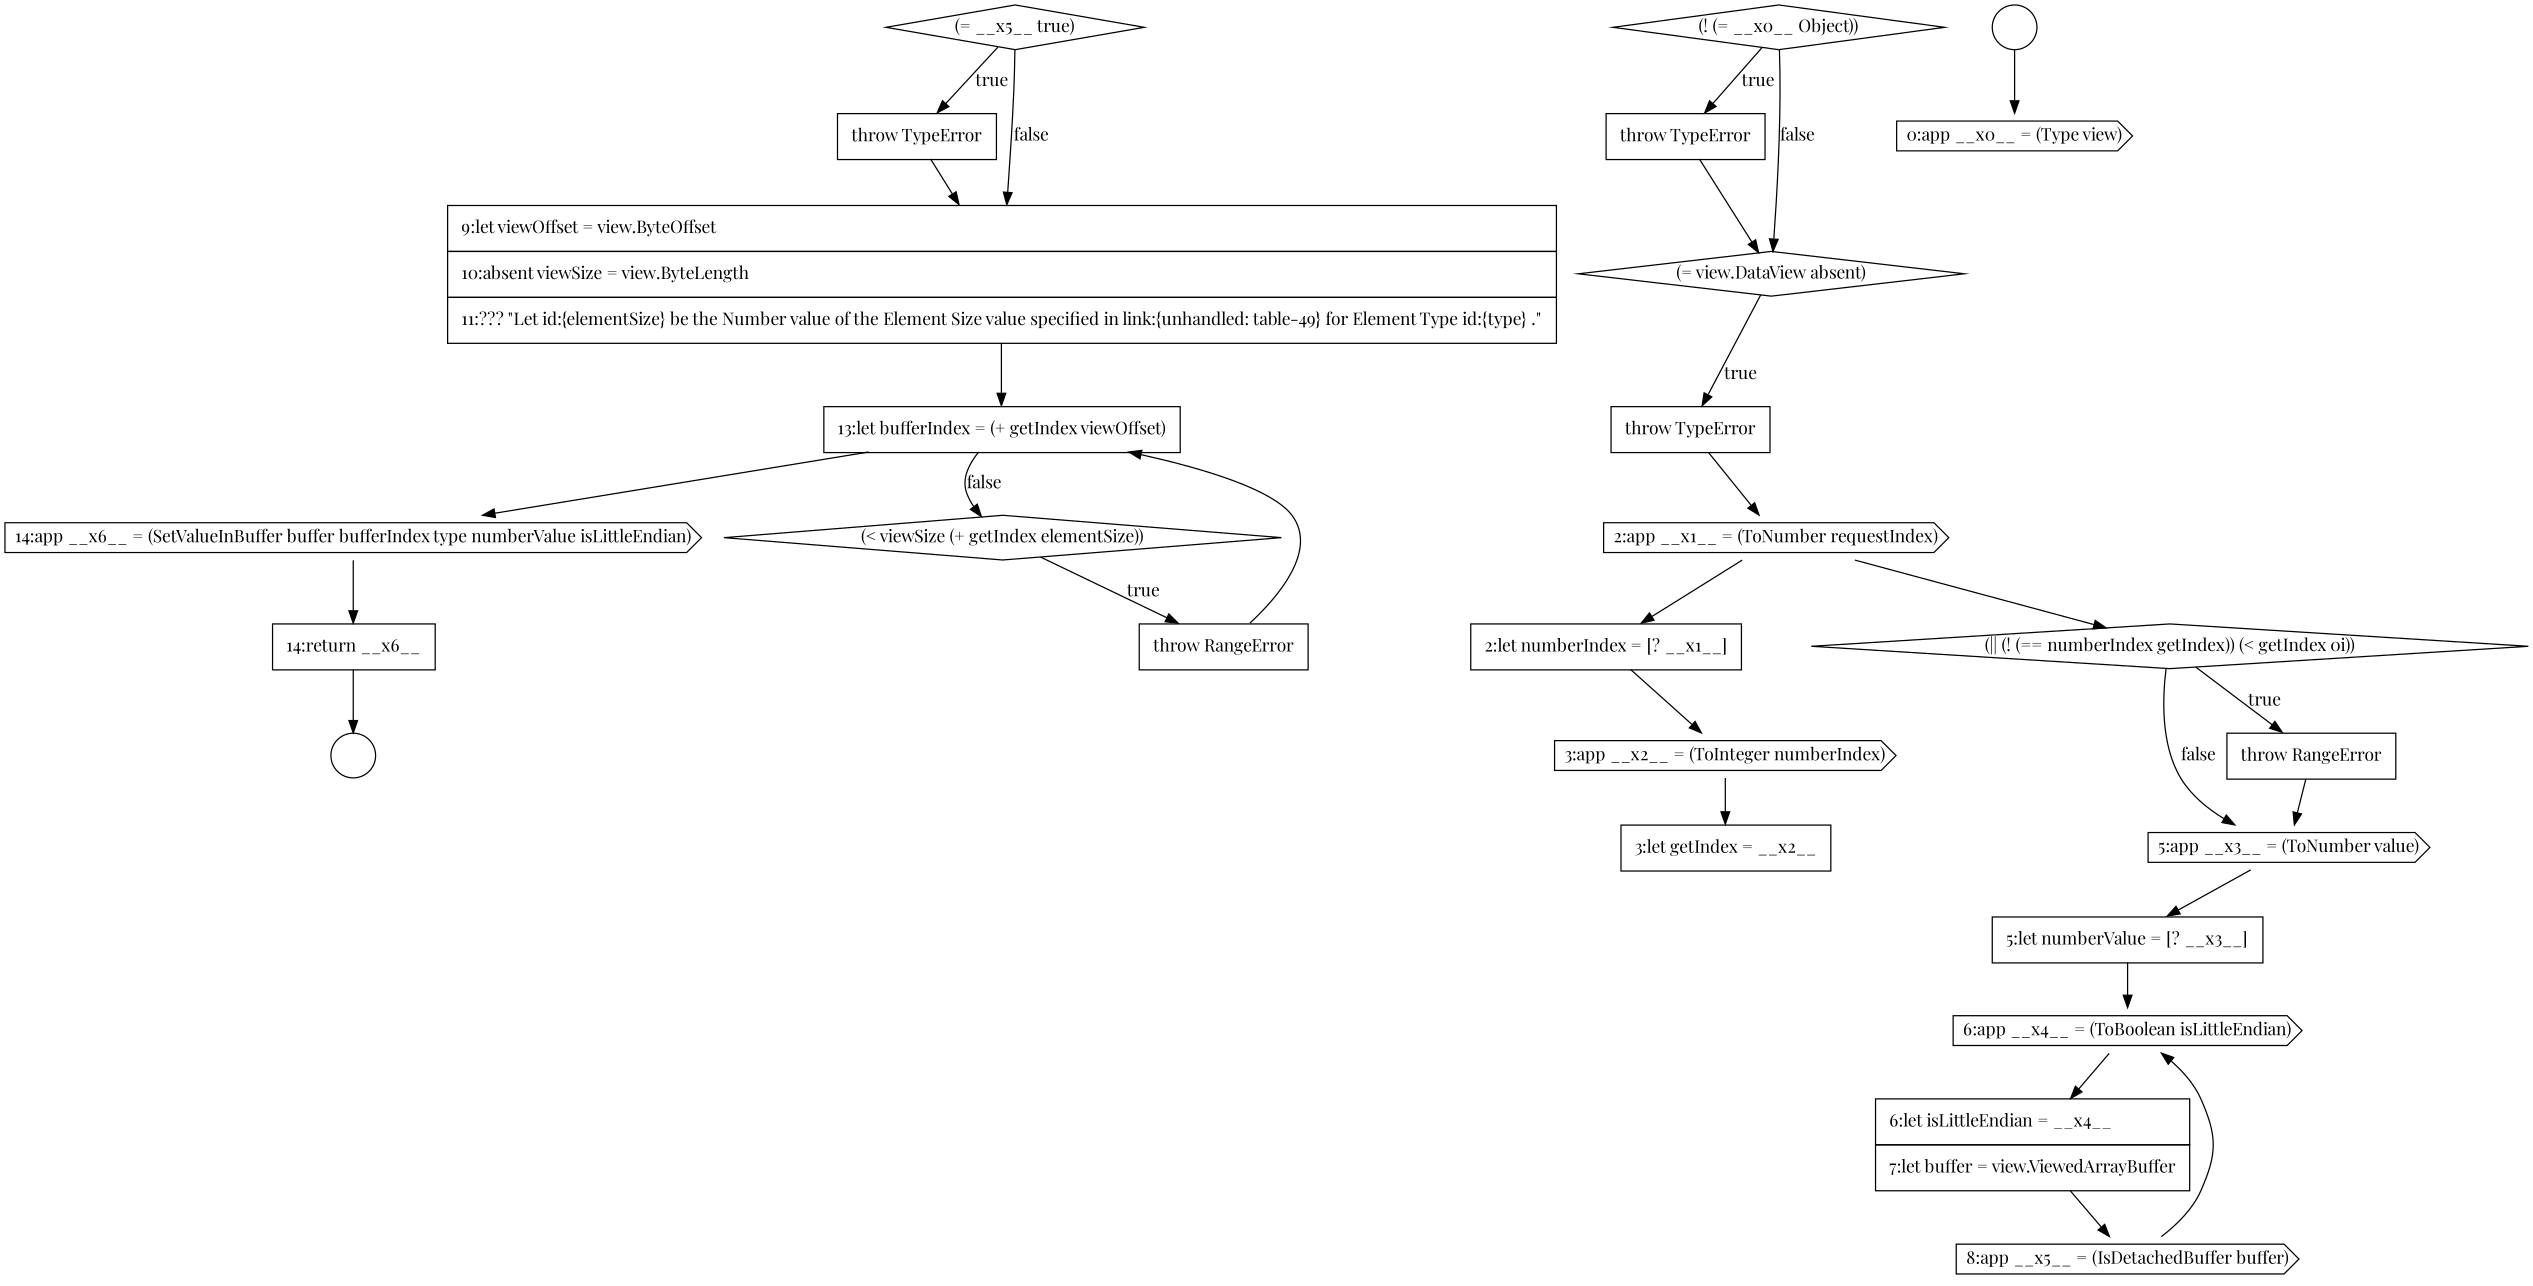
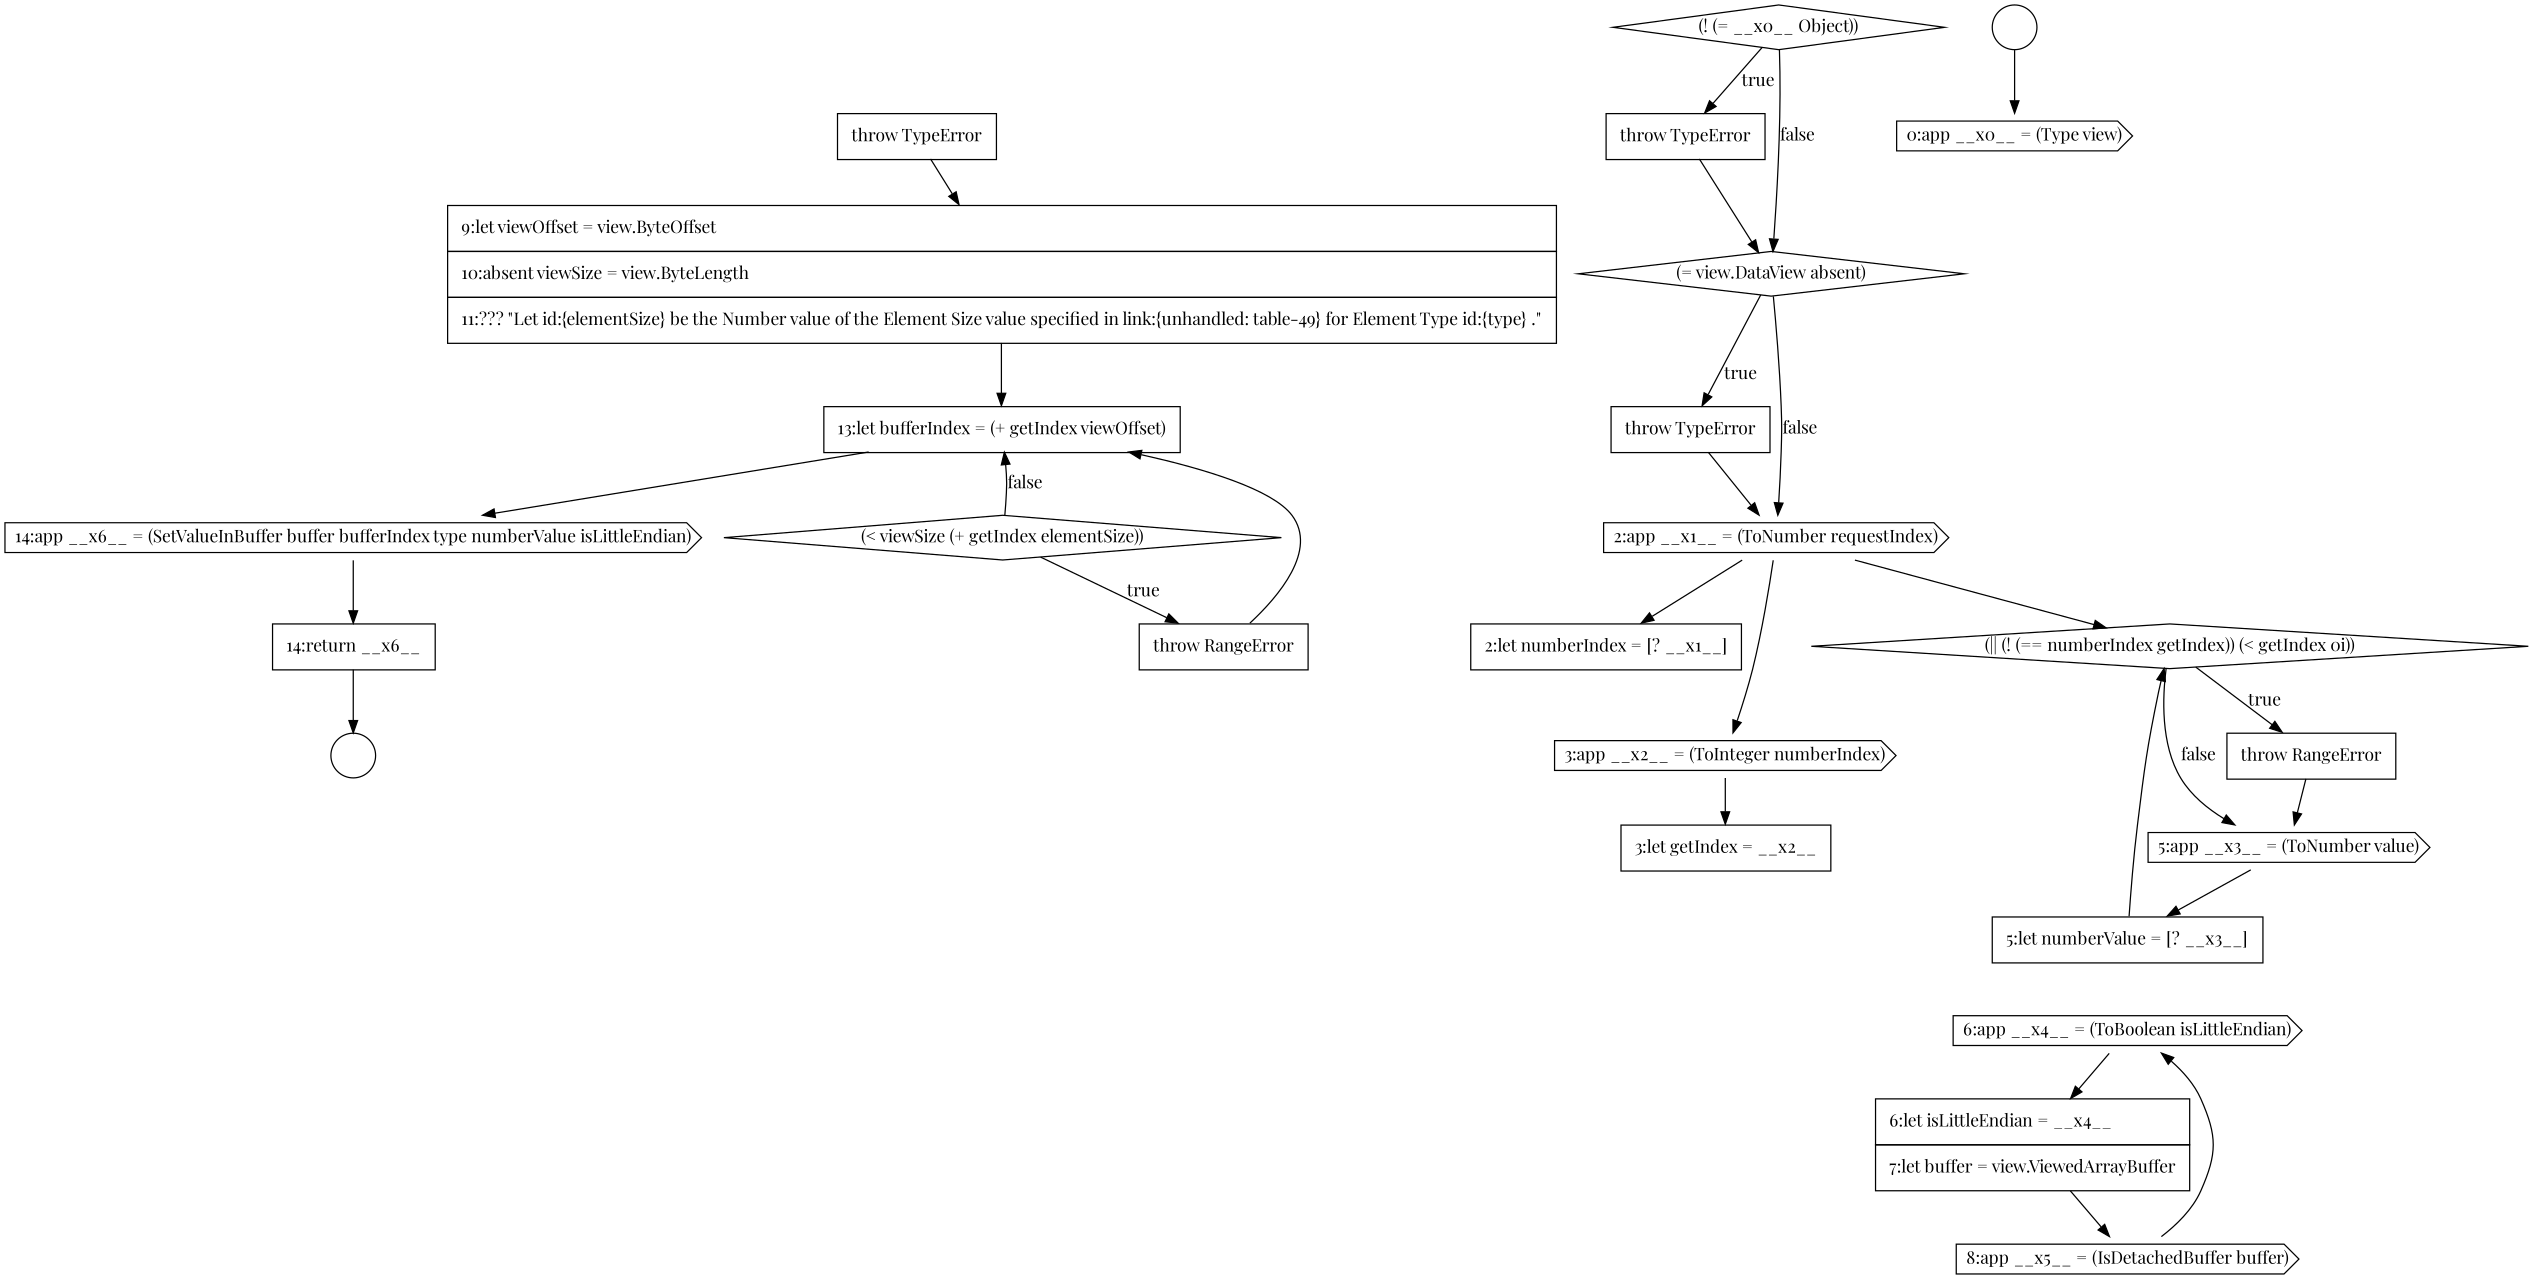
(1015, 27) -> none
none -> (1781, 399)
(965, 479) -> (1006, 490)
(1661, 697) -> (1759, 641)
(2128, 979) -> (2141, 798)
